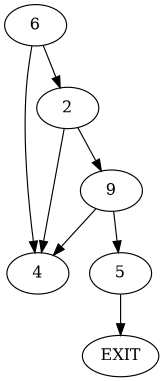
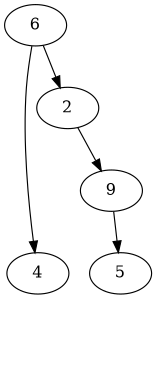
(54, 185) -> none
(79, 228) -> none
(121, 356) -> none
